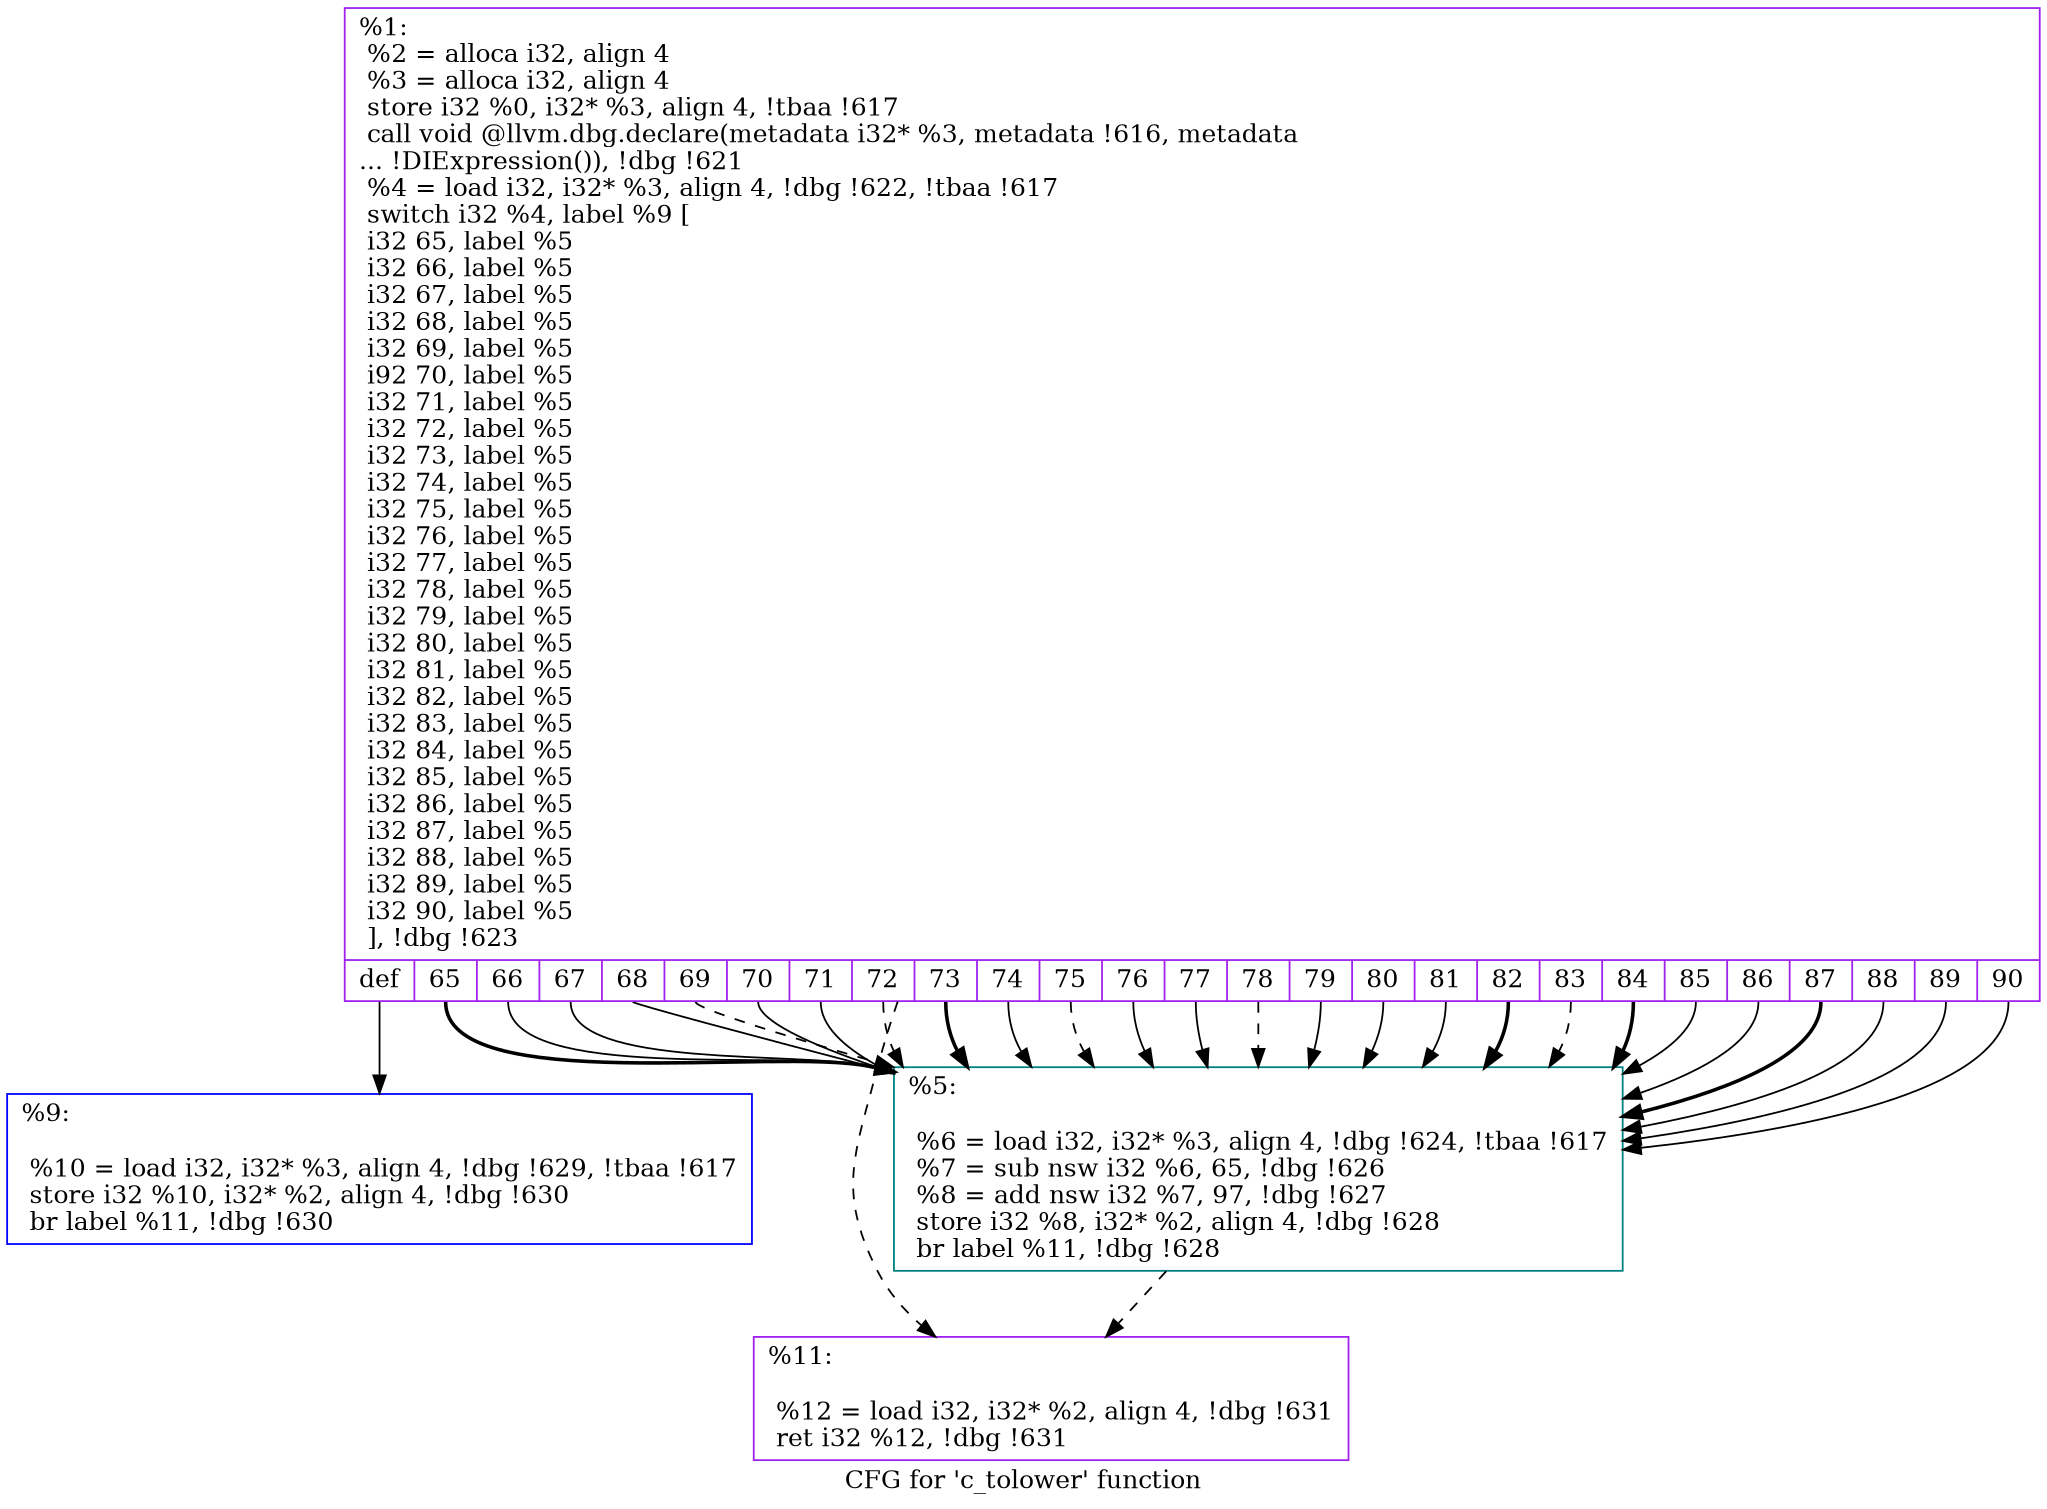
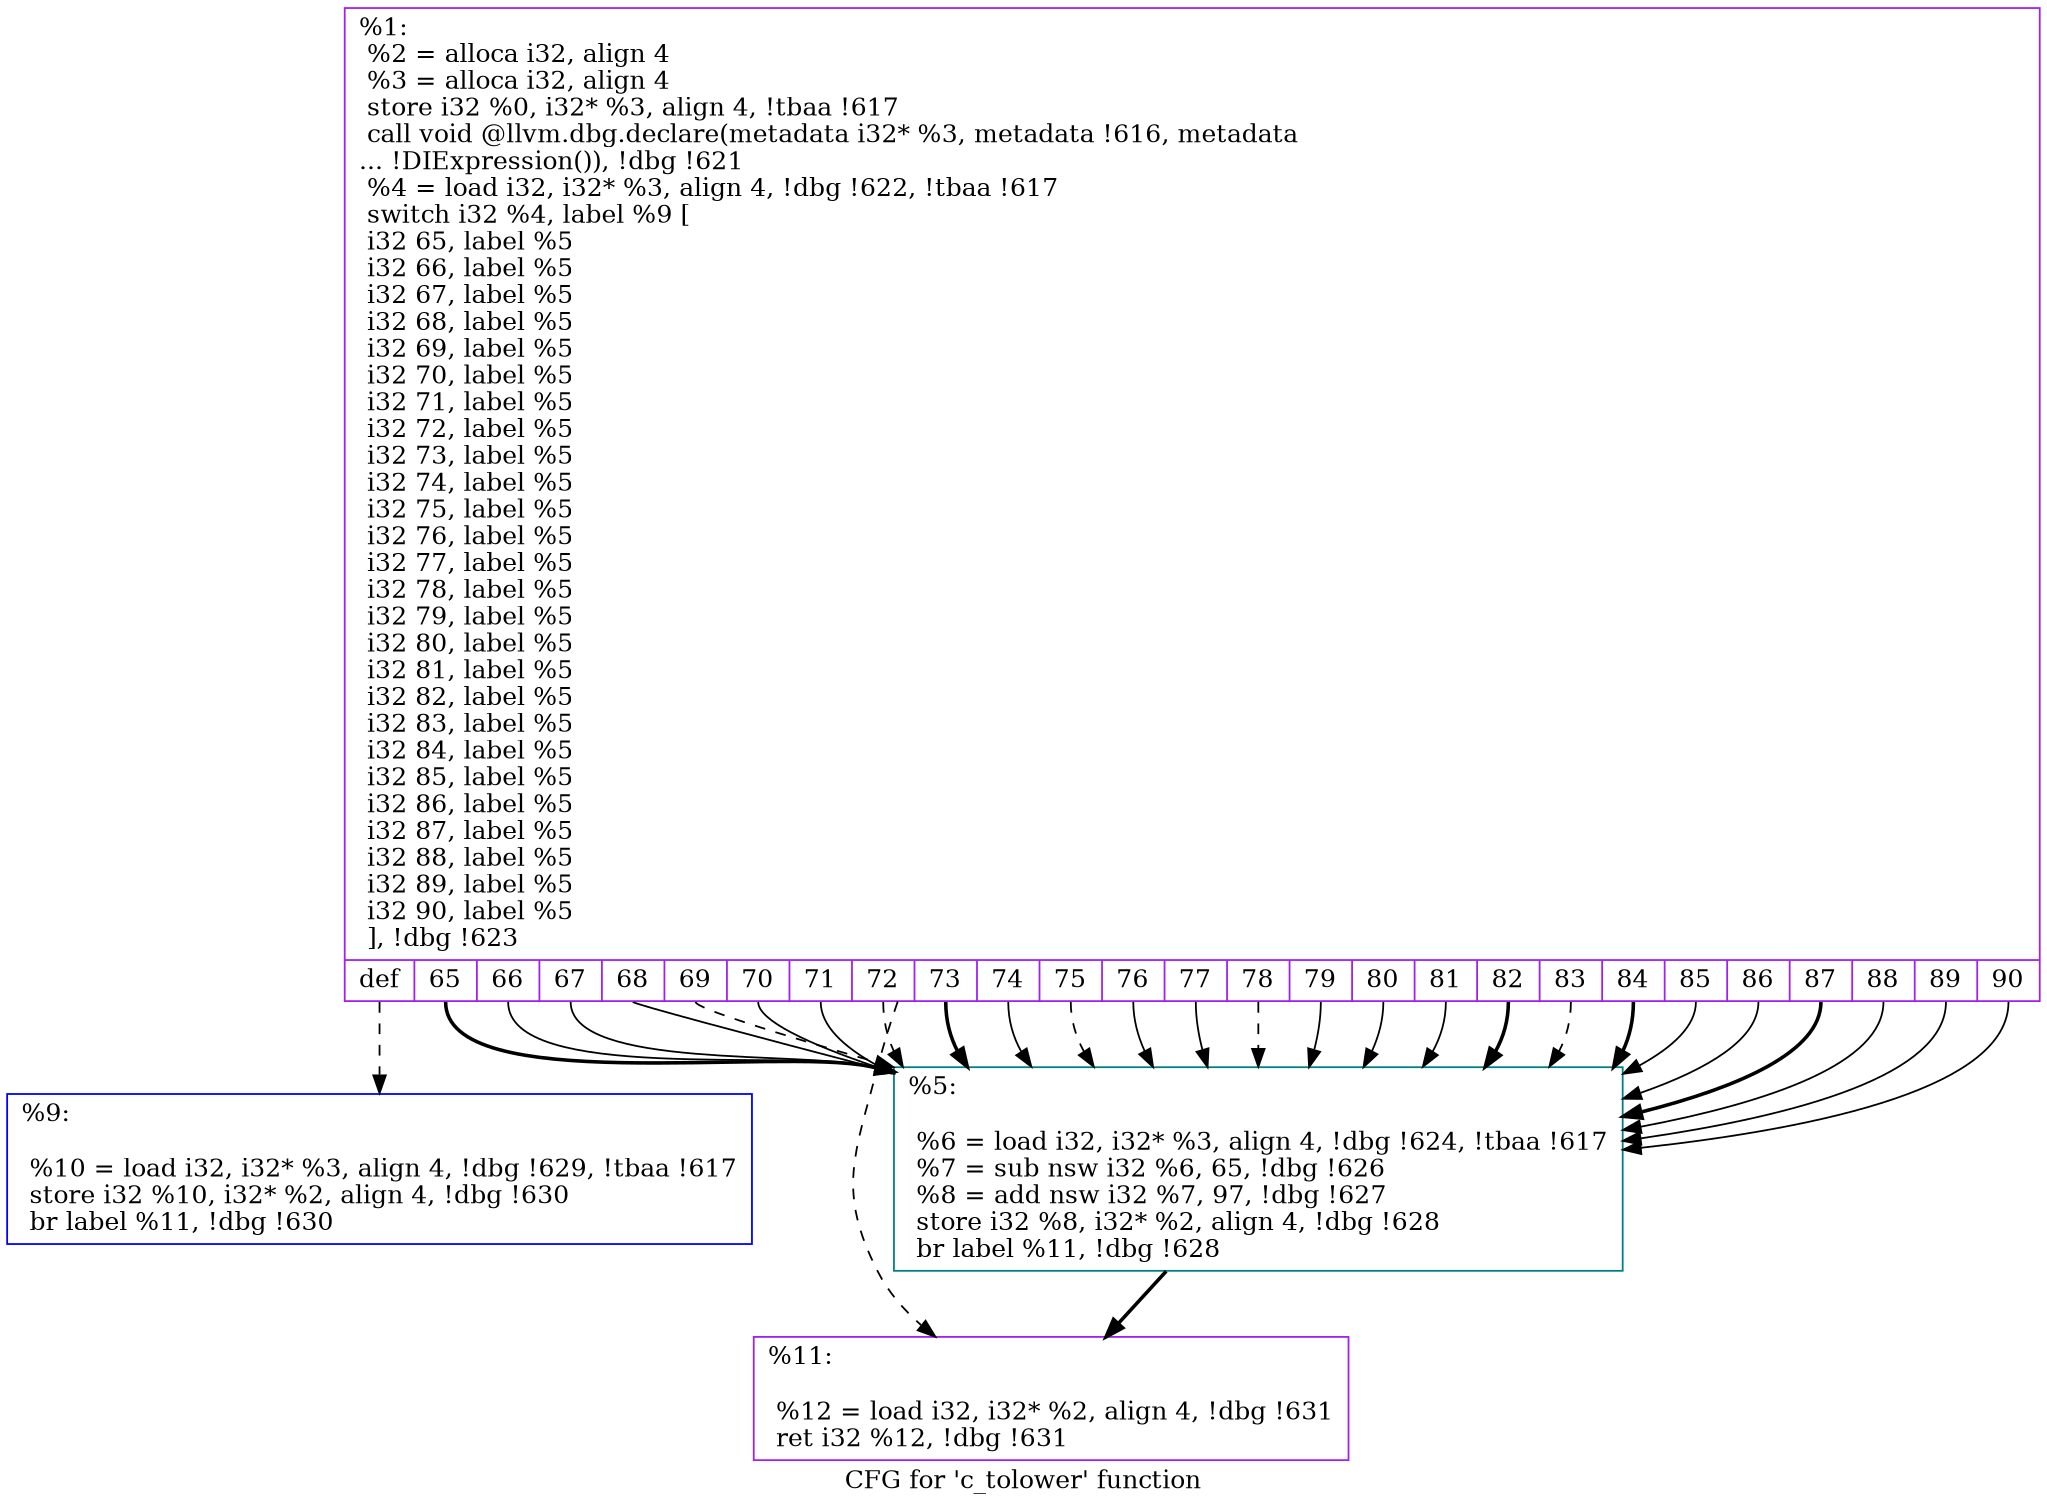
(467, 376) -> (467, 376)
(380, 1038) -> (380, 1038)
(1142, 1297) -> (1142, 1297)
